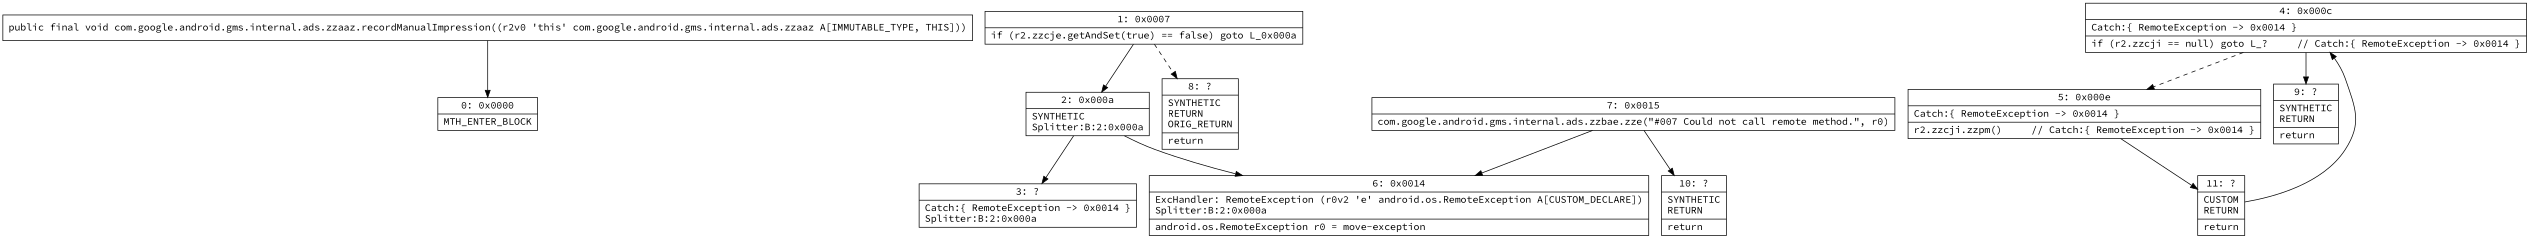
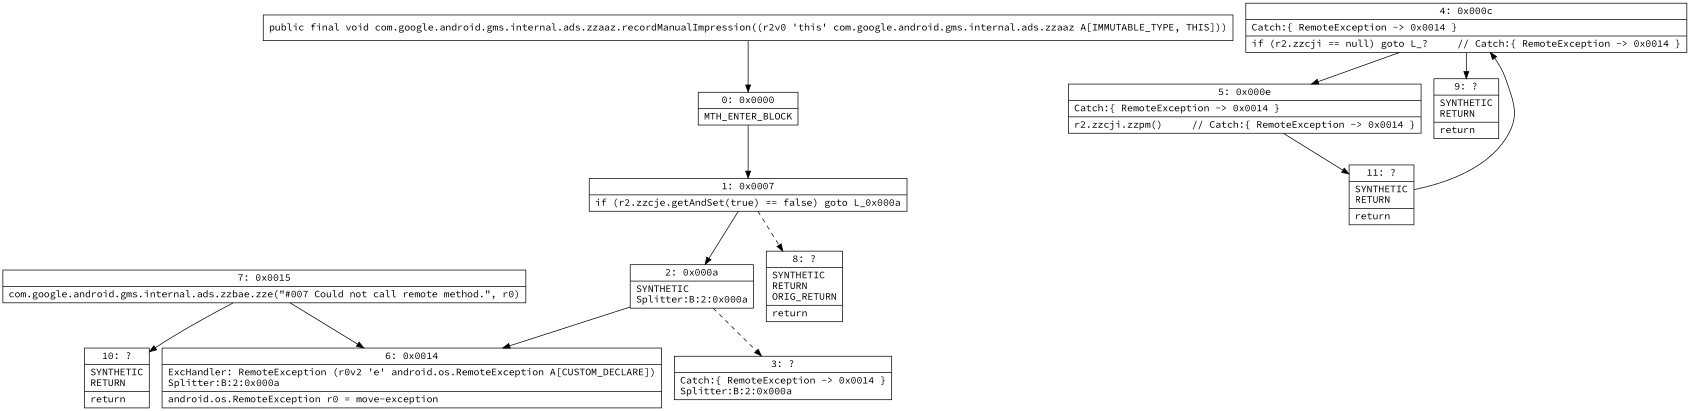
(2199, 70) -> (1359, 67)
none -> (748, 148)
(1060, 157) -> (735, 330)
(2221, 200) -> (1382, 189)
